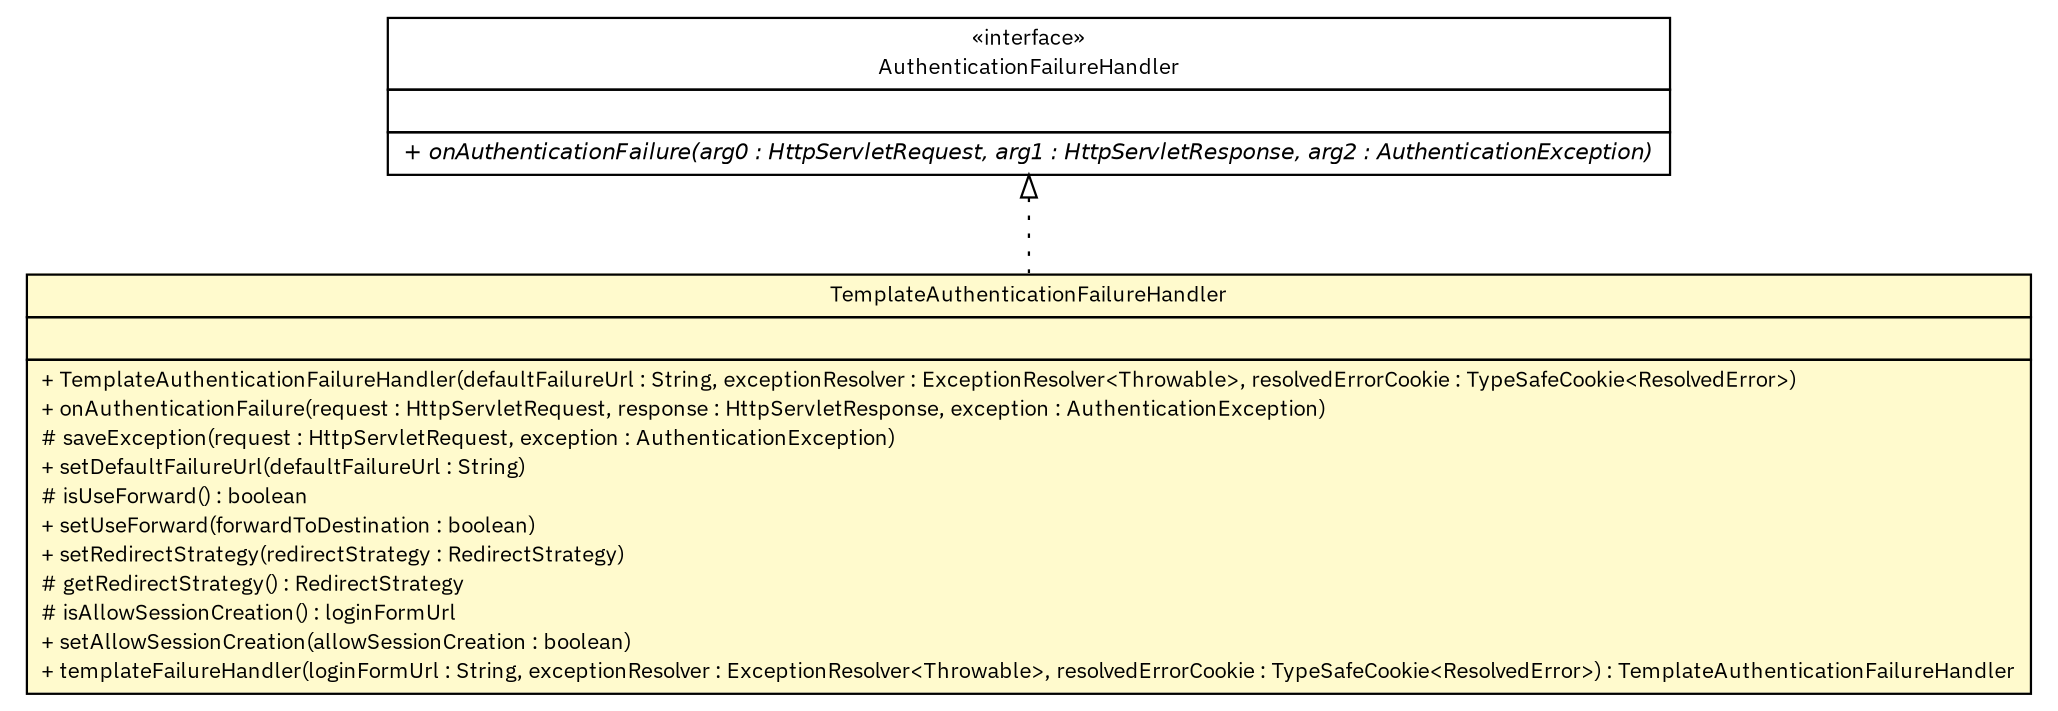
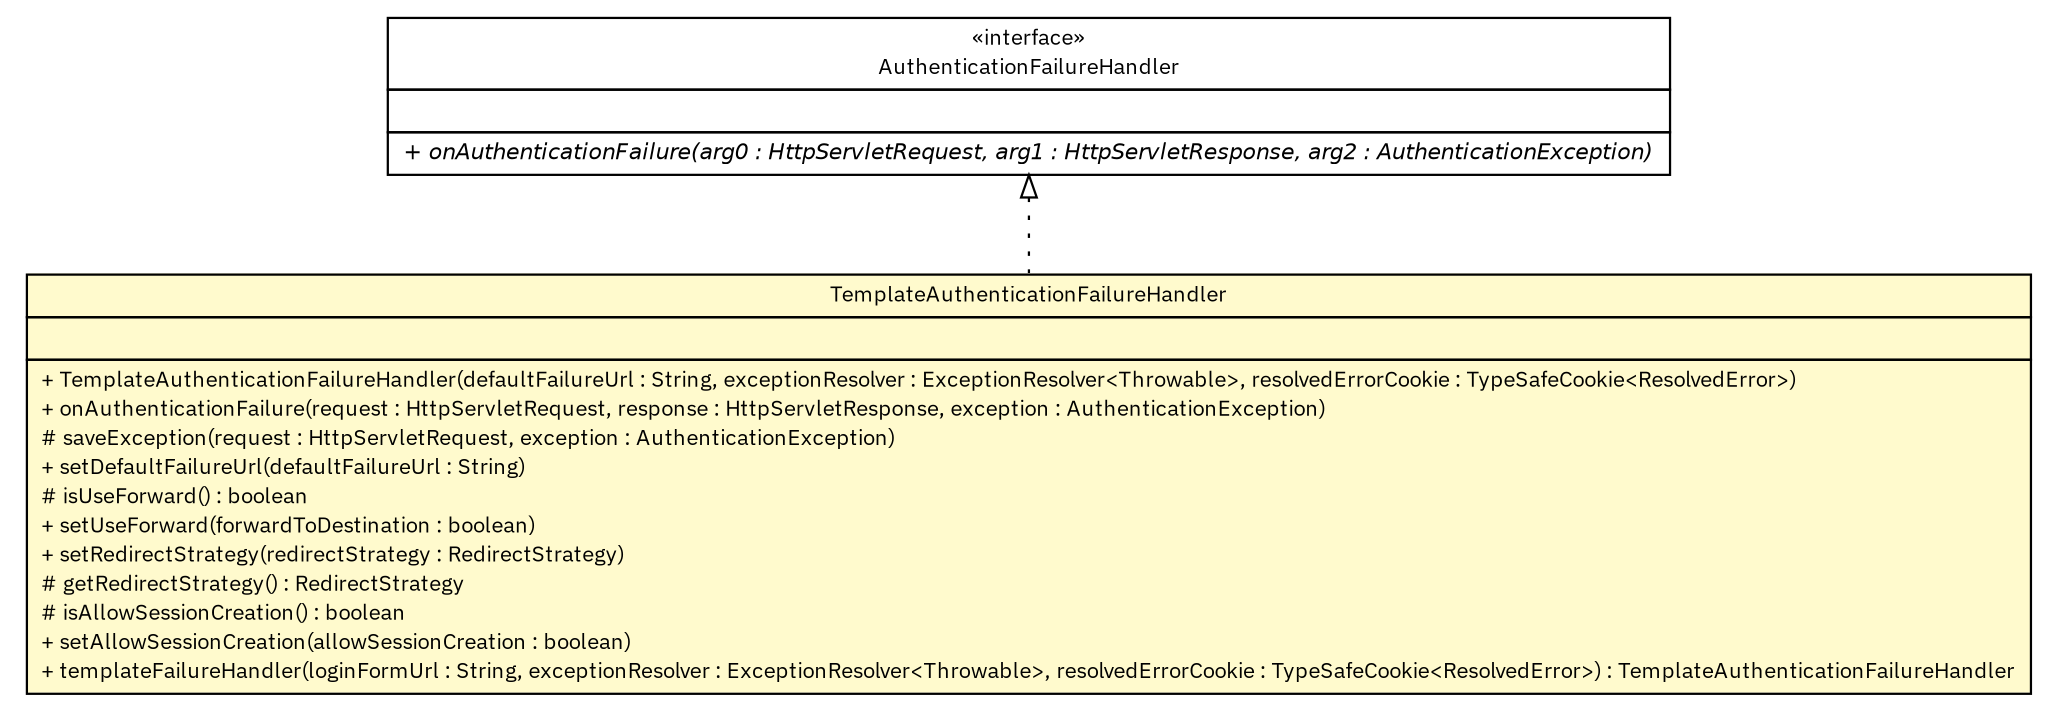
(249, 613) -> (224, 613)
